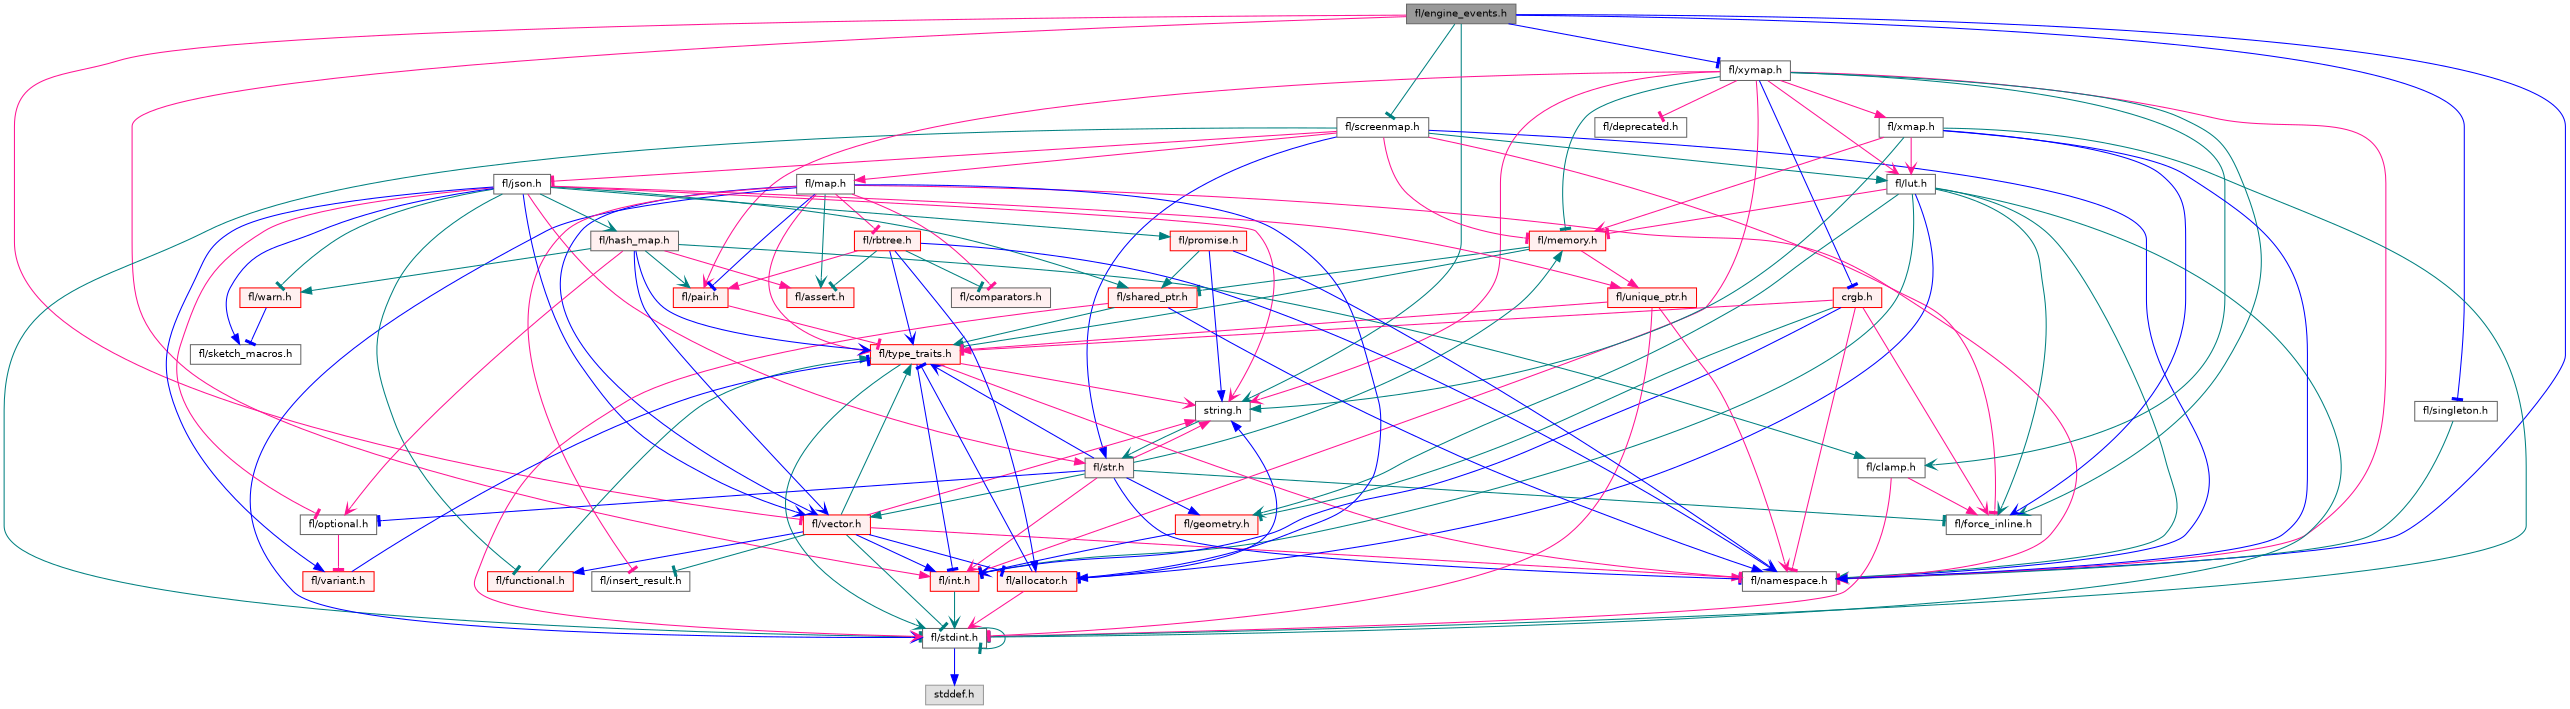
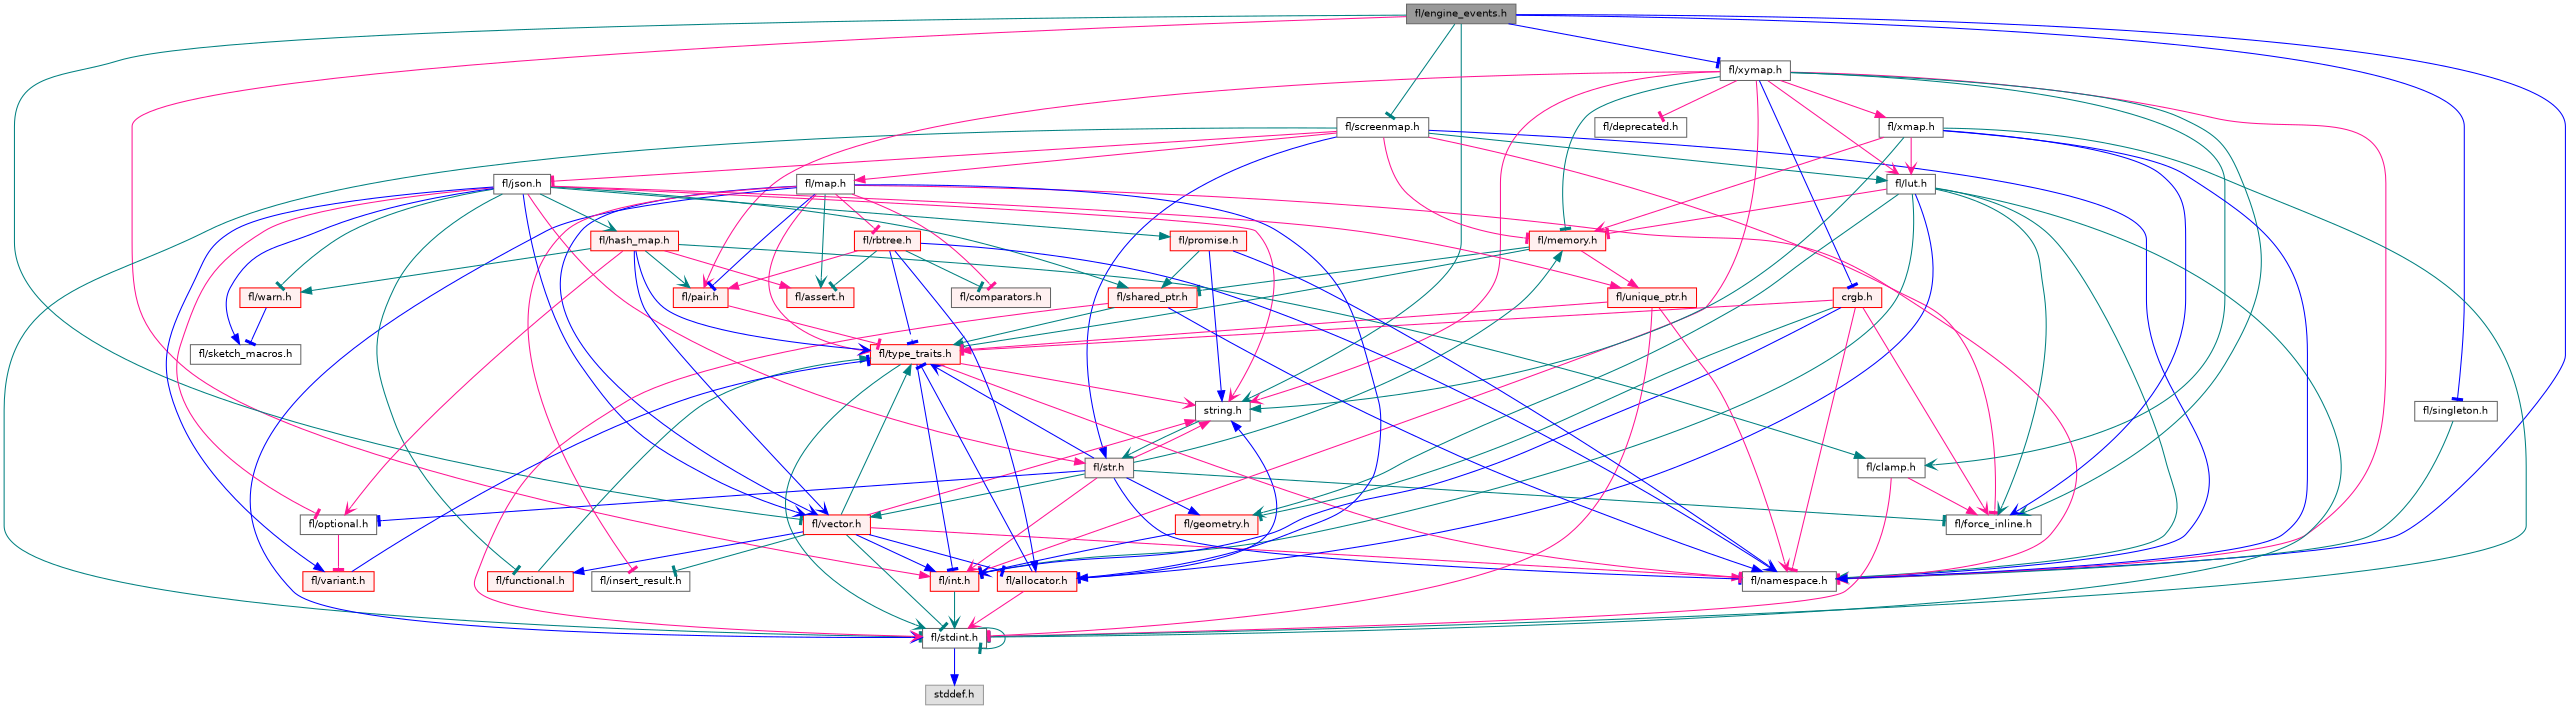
(206, 47) -> (206, 47)
(635, 241) -> (635, 241)
(900, 293) -> (900, 293)
